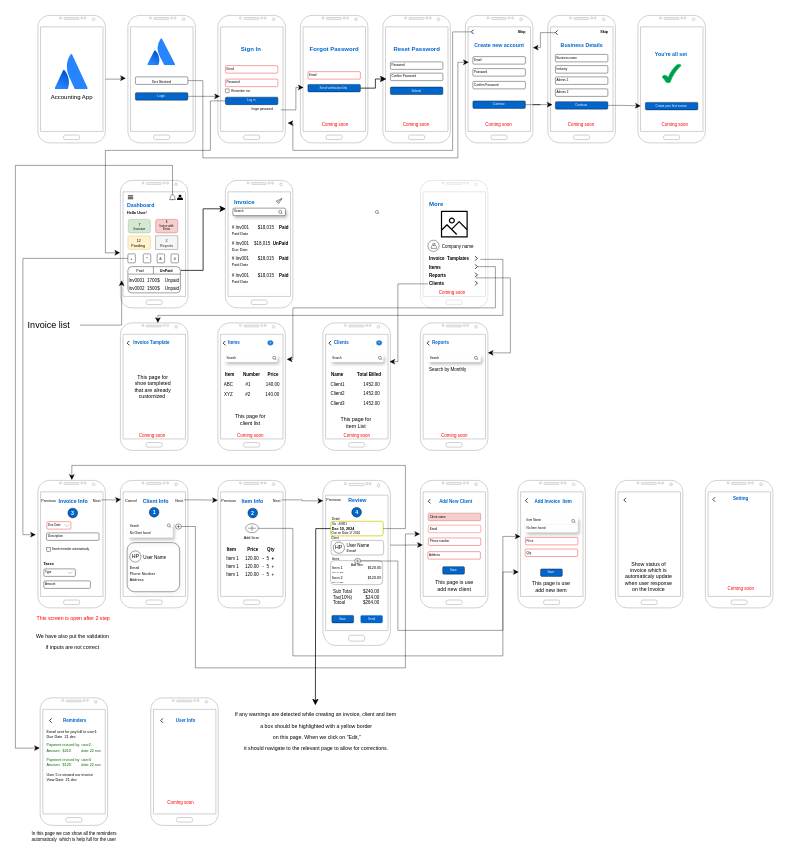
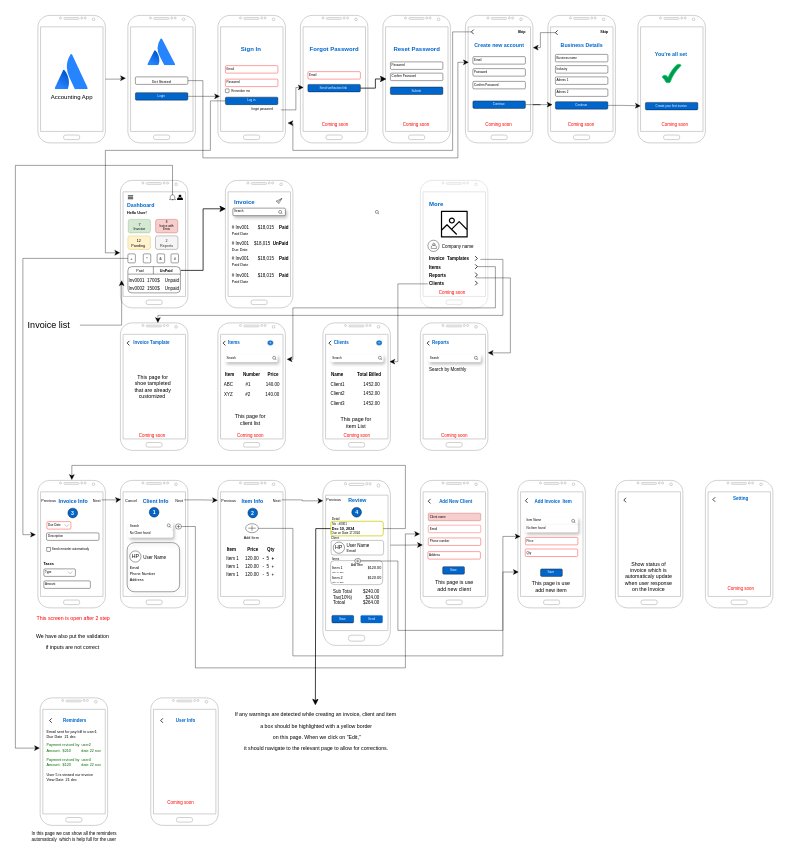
(167, 243) -> (167, 243)
